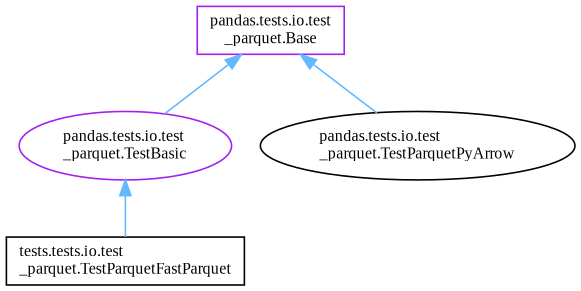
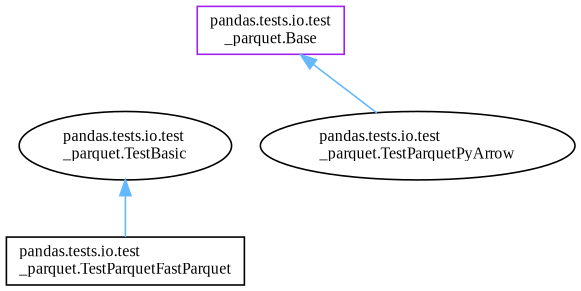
(196, 89) -> none
(125, 146) -> (125, 146)
(125, 261) -> (125, 261)
